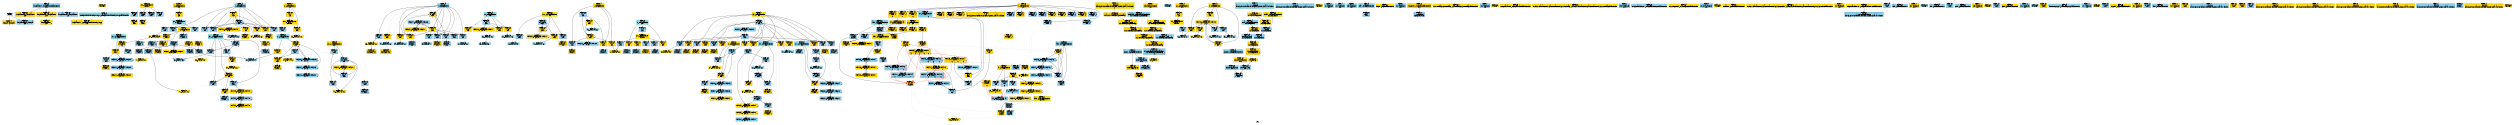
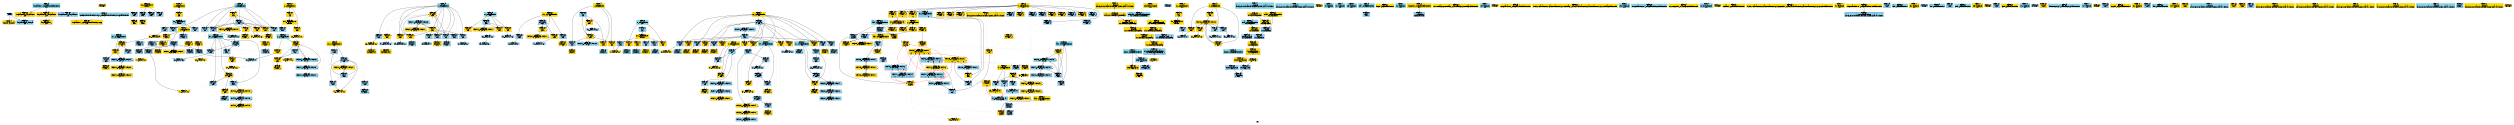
(122, 68) -> (122, 68)
